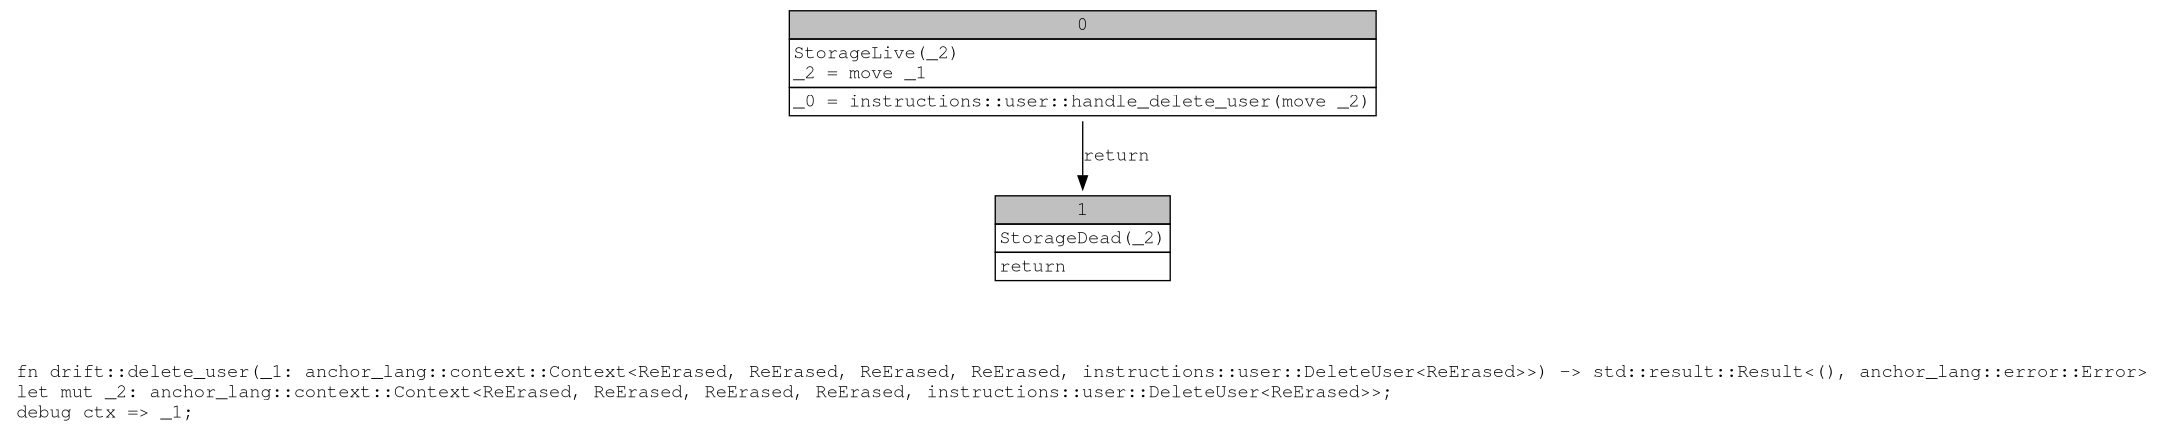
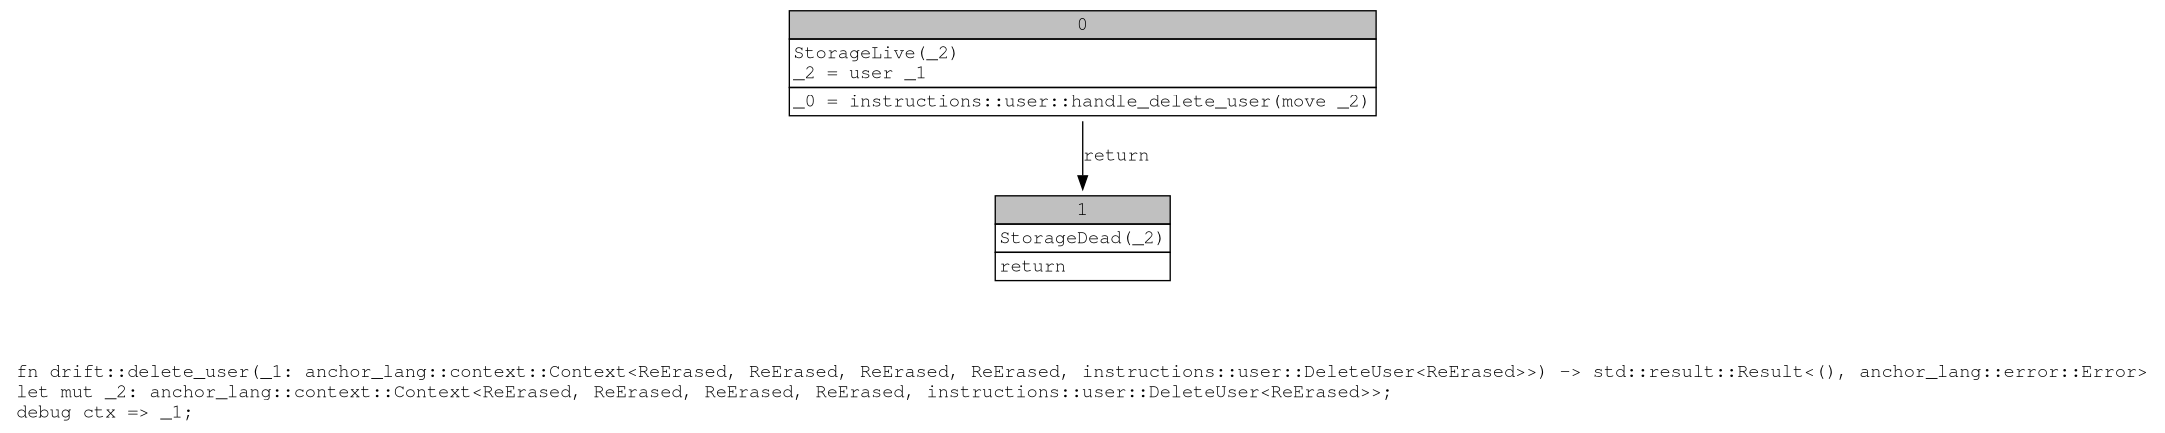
(861, 73) -> (861, 73)
